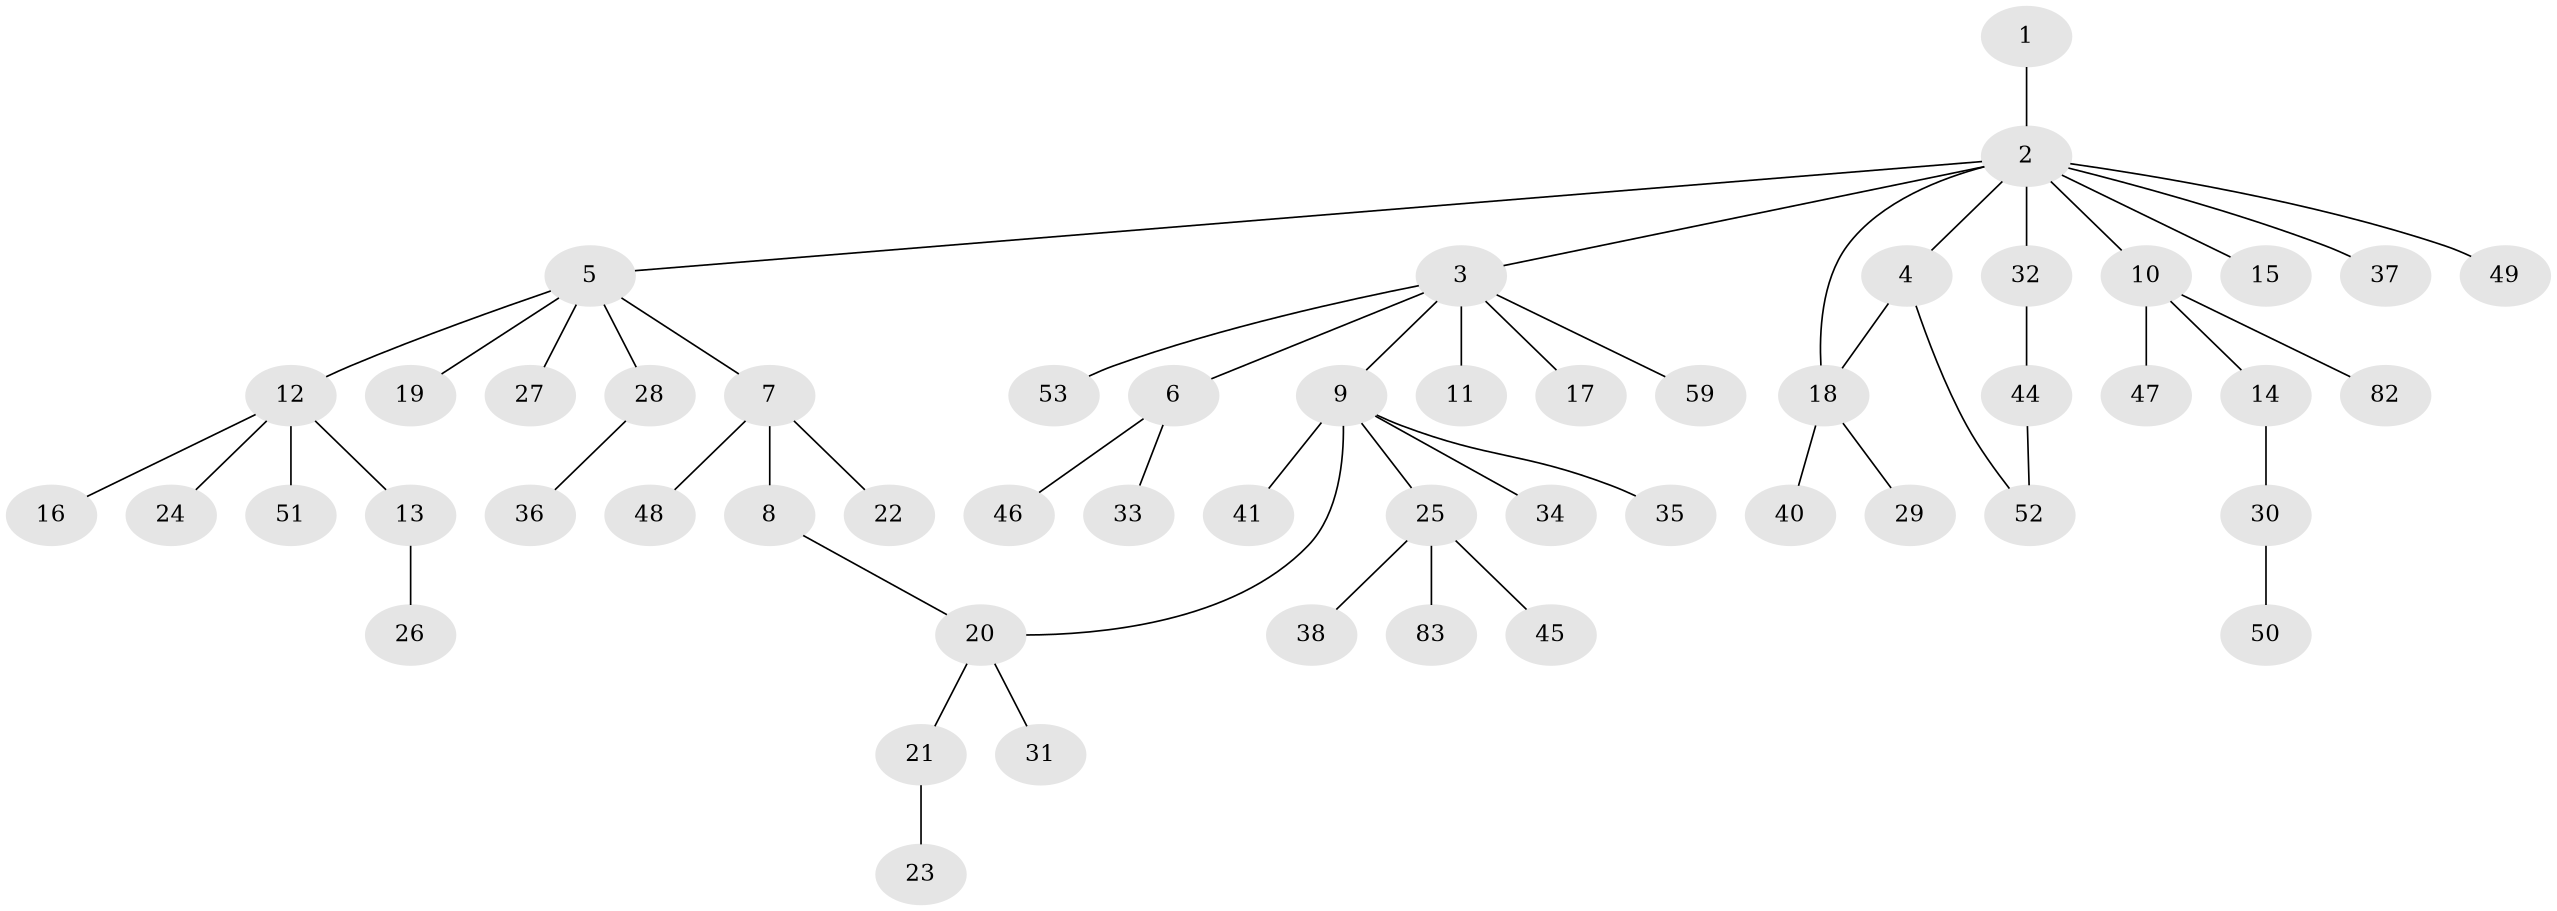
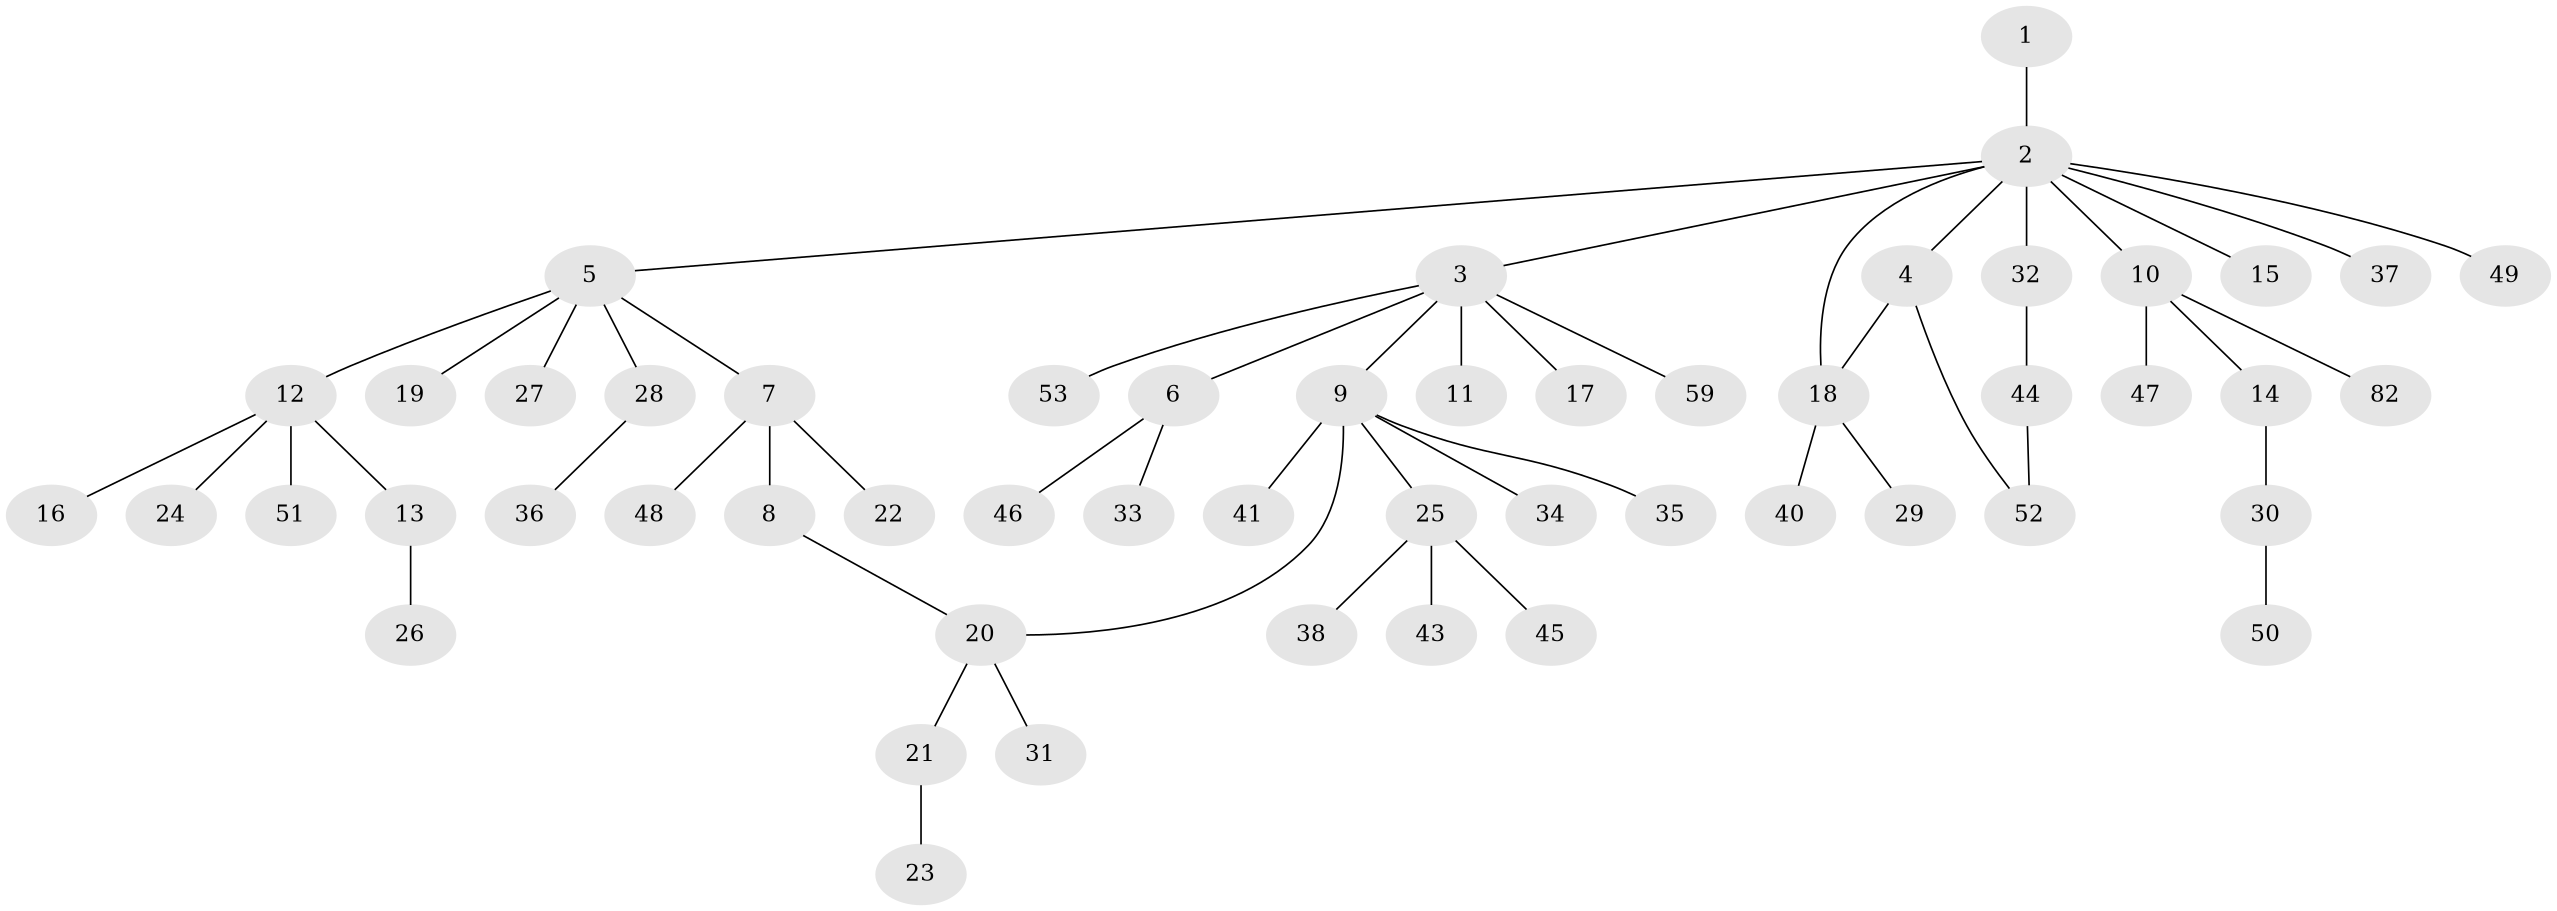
(1431, 635) -> (1431, 635)
